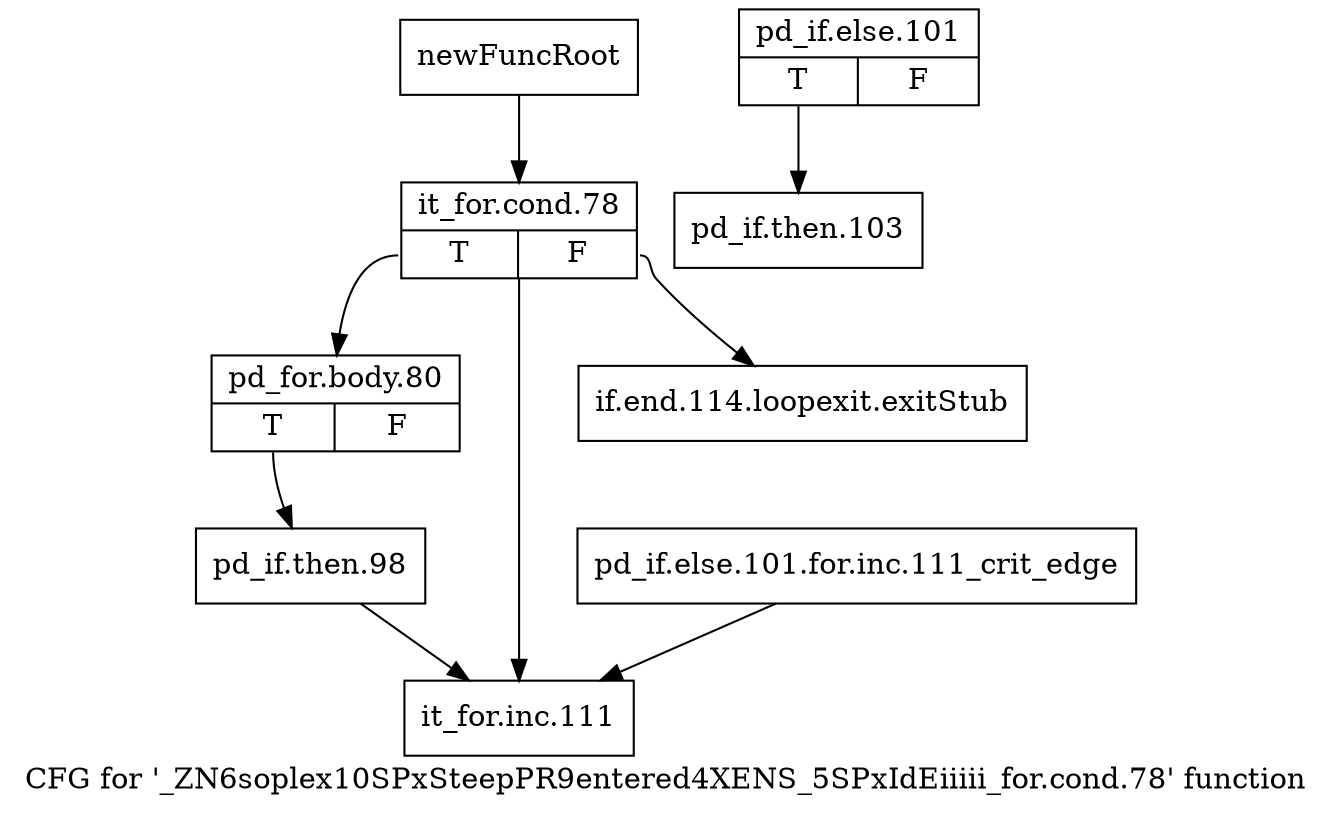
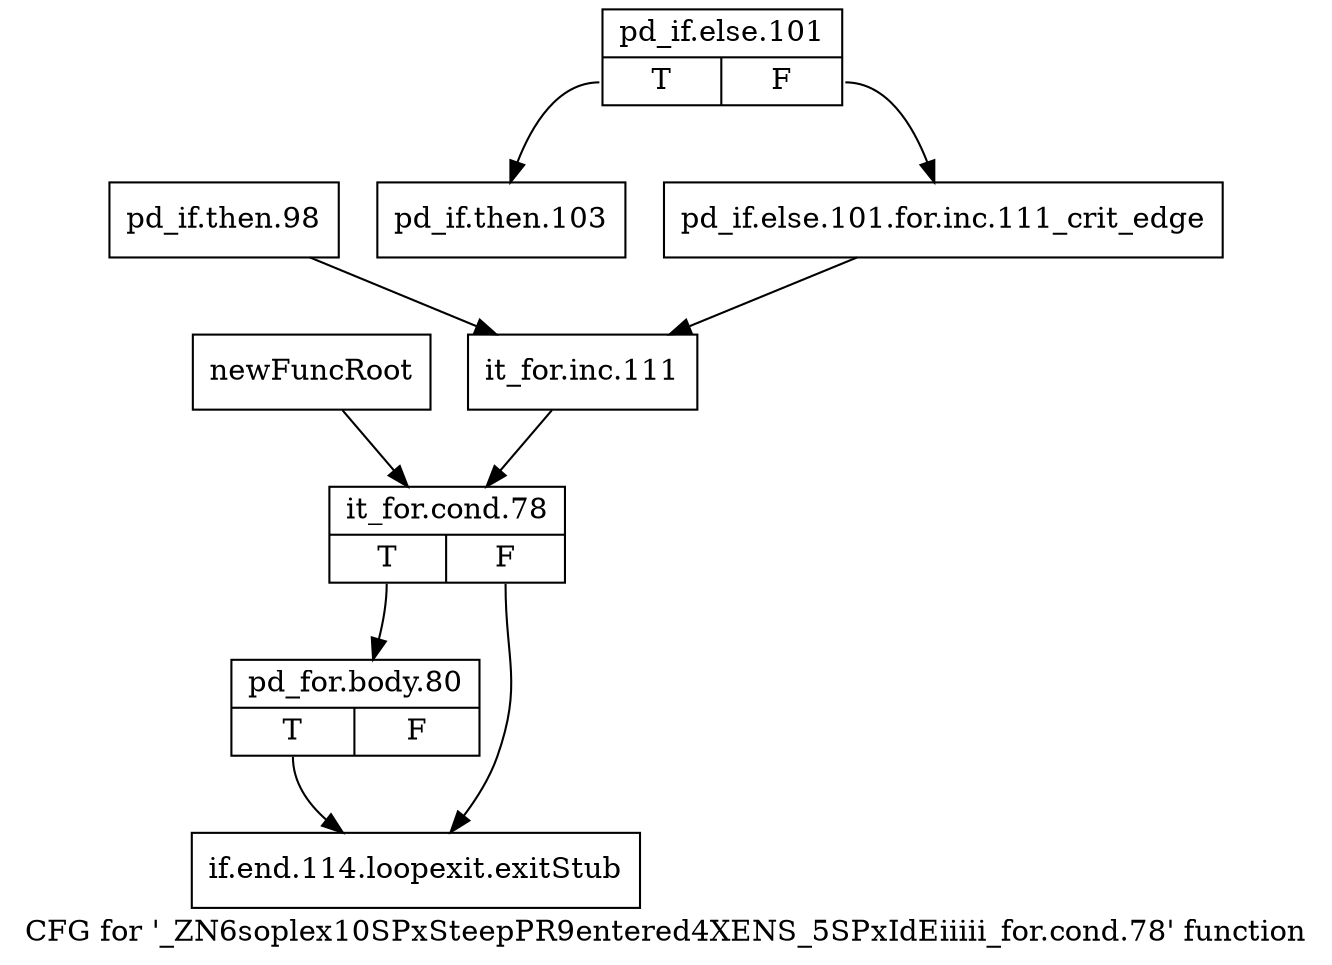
none -> (898, 110)
(519, 469) -> (526, 440)
(276, 481) -> (303, 792)
